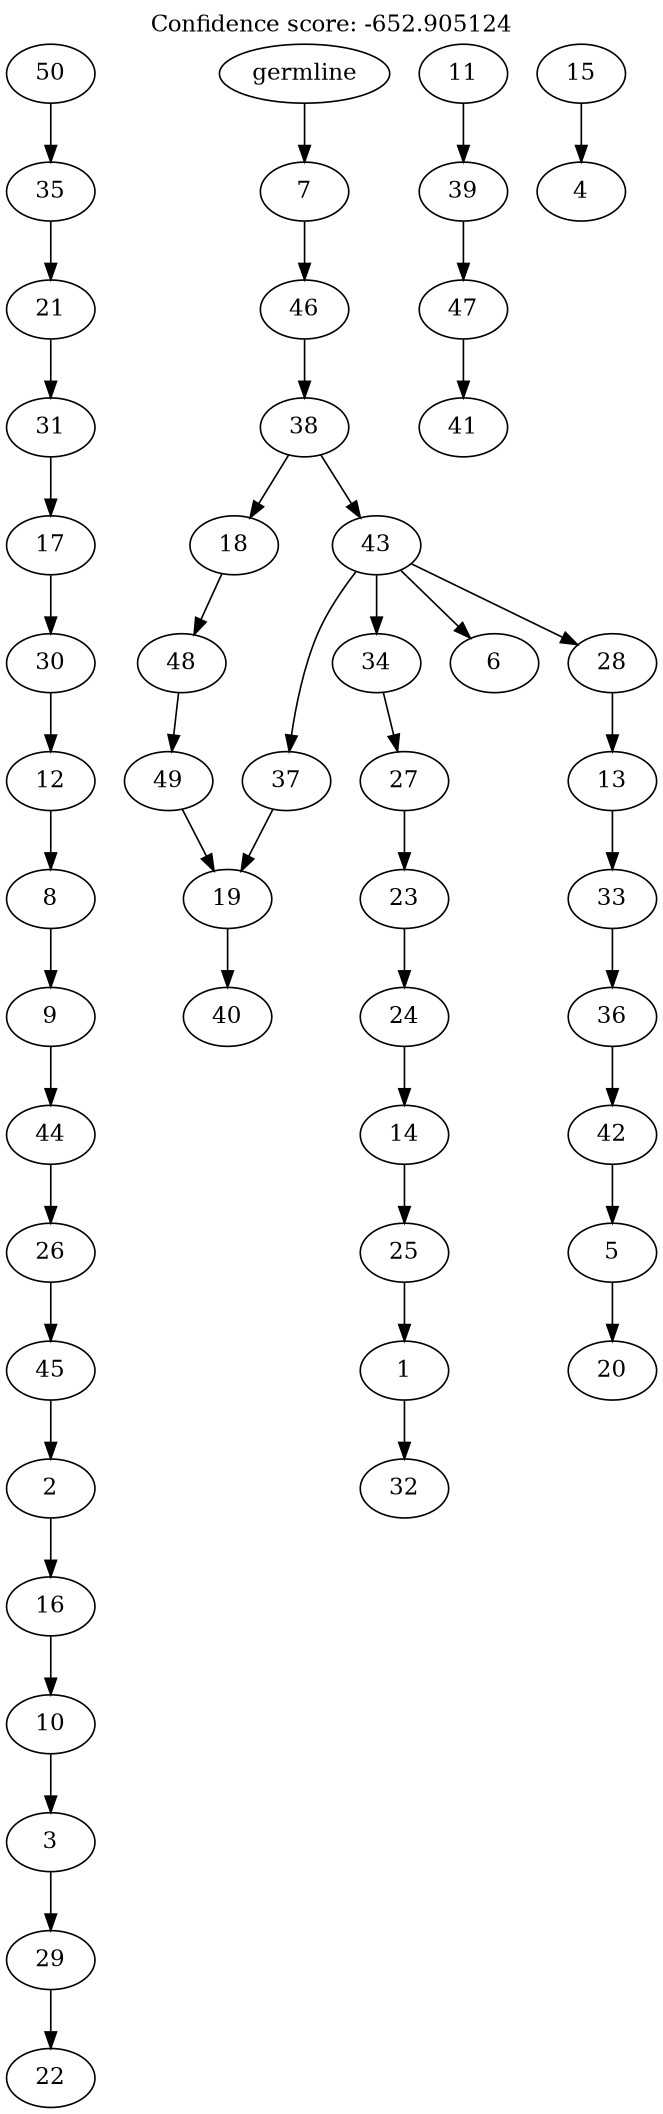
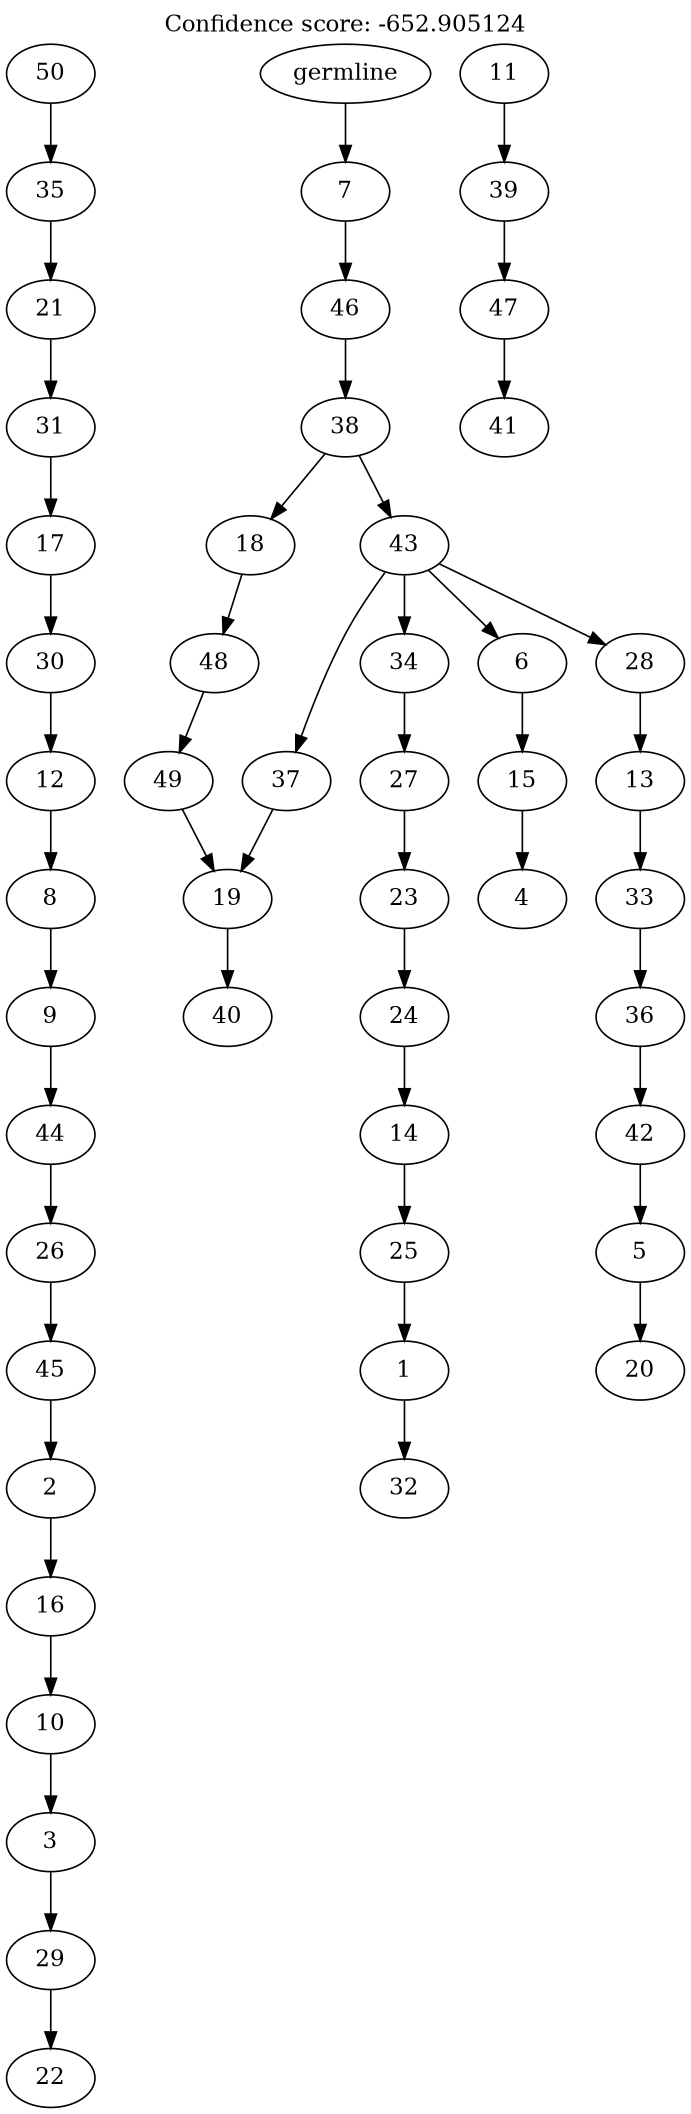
none -> (522, 714)
